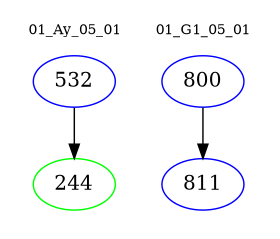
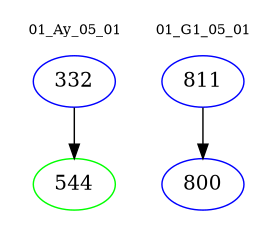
(74, 81) -> (74, 81)
(203, 126) -> (203, 126)
(74, 184) -> (74, 184)
